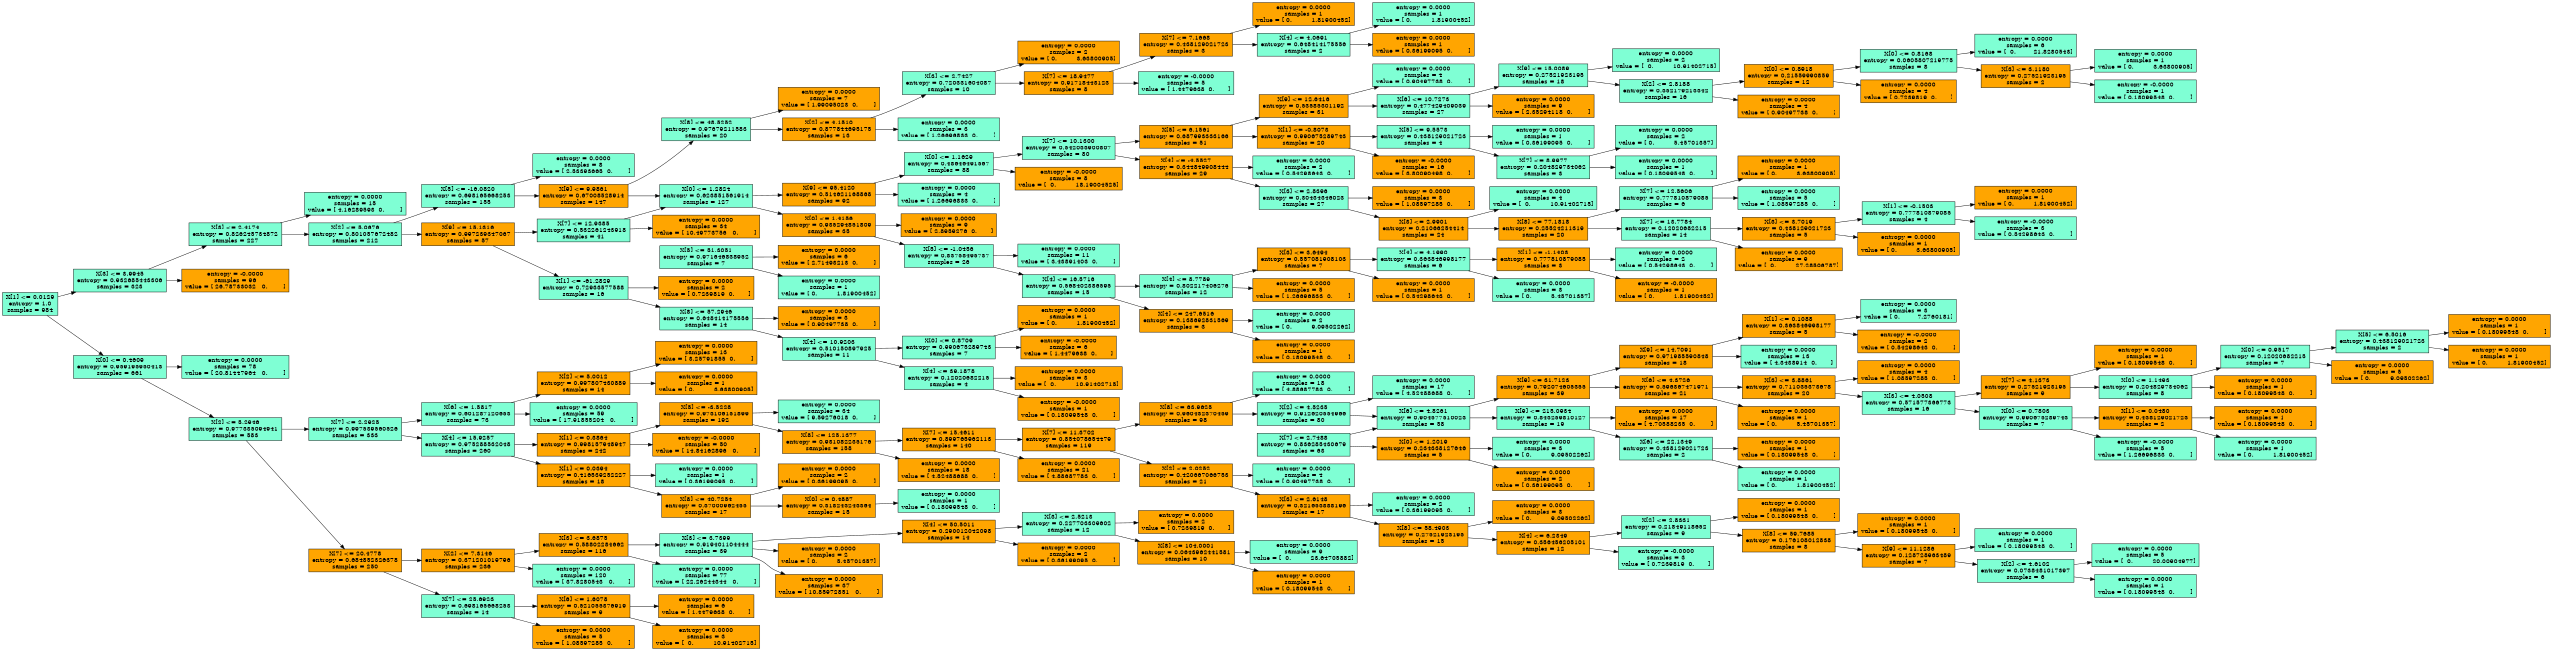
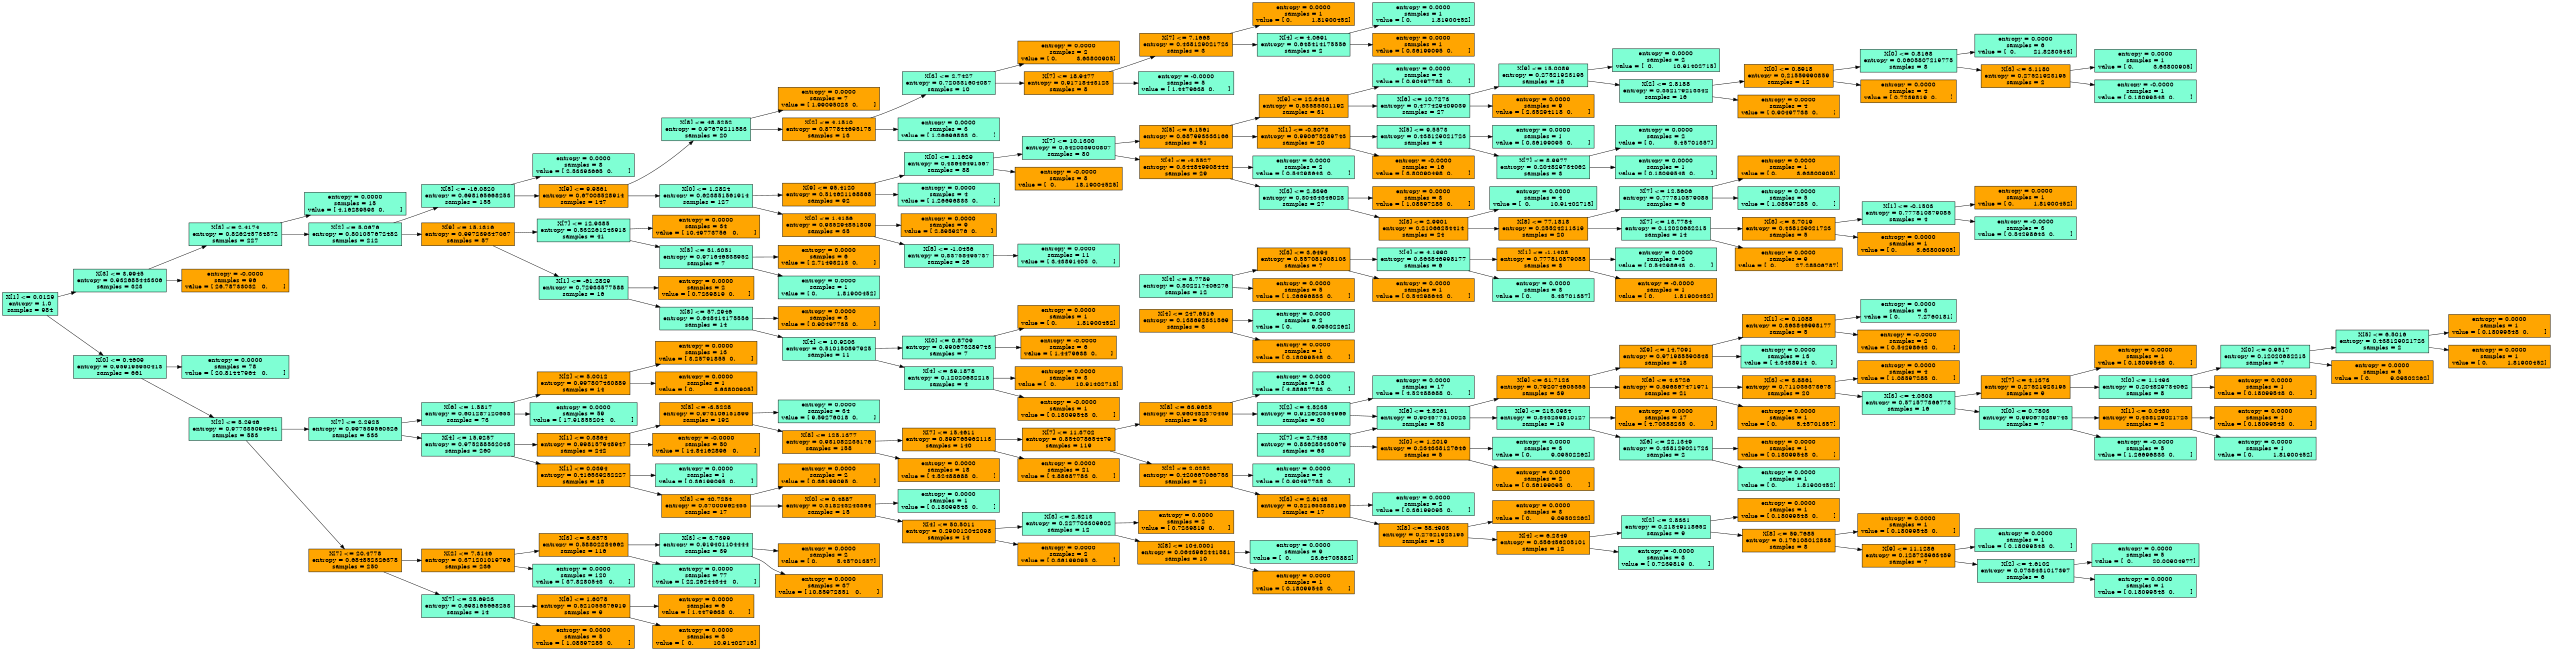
(643, 214) -> (643, 243)
(1069, 286) -> none
(825, 537) -> (887, 518)
